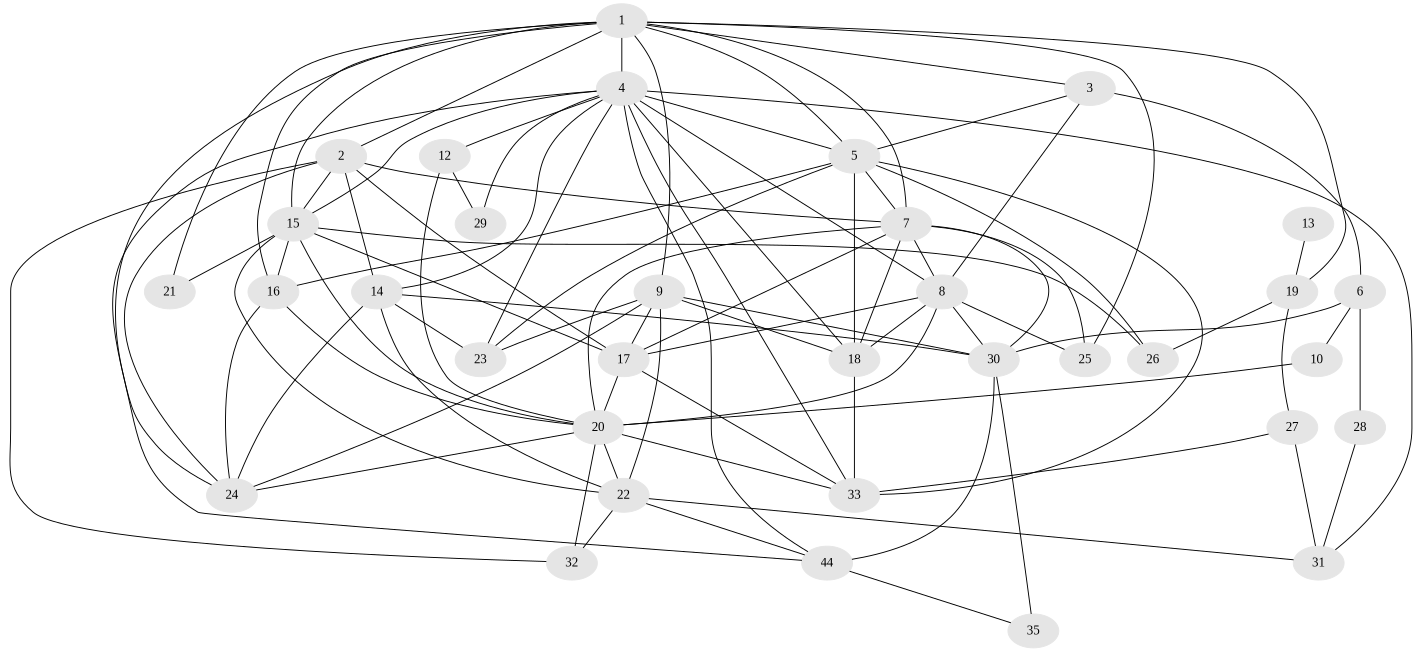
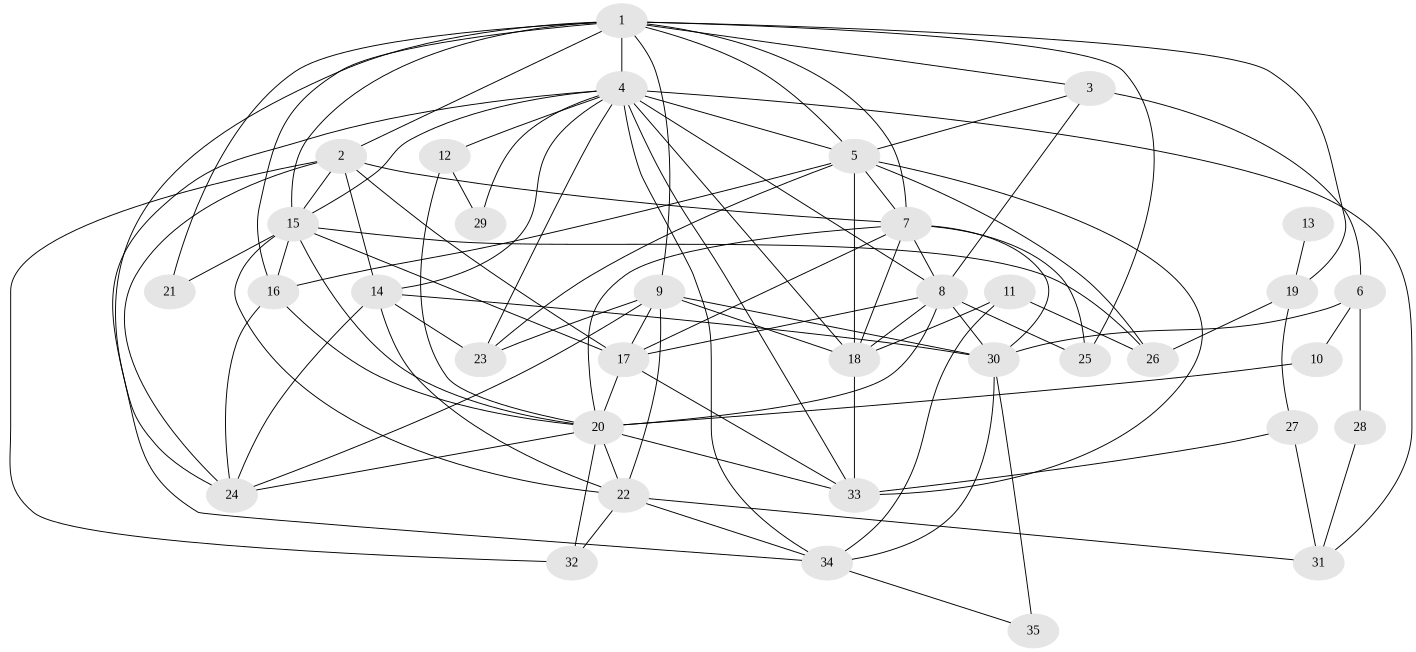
none -> (1010, 292)
(827, 563) -> (827, 563)
